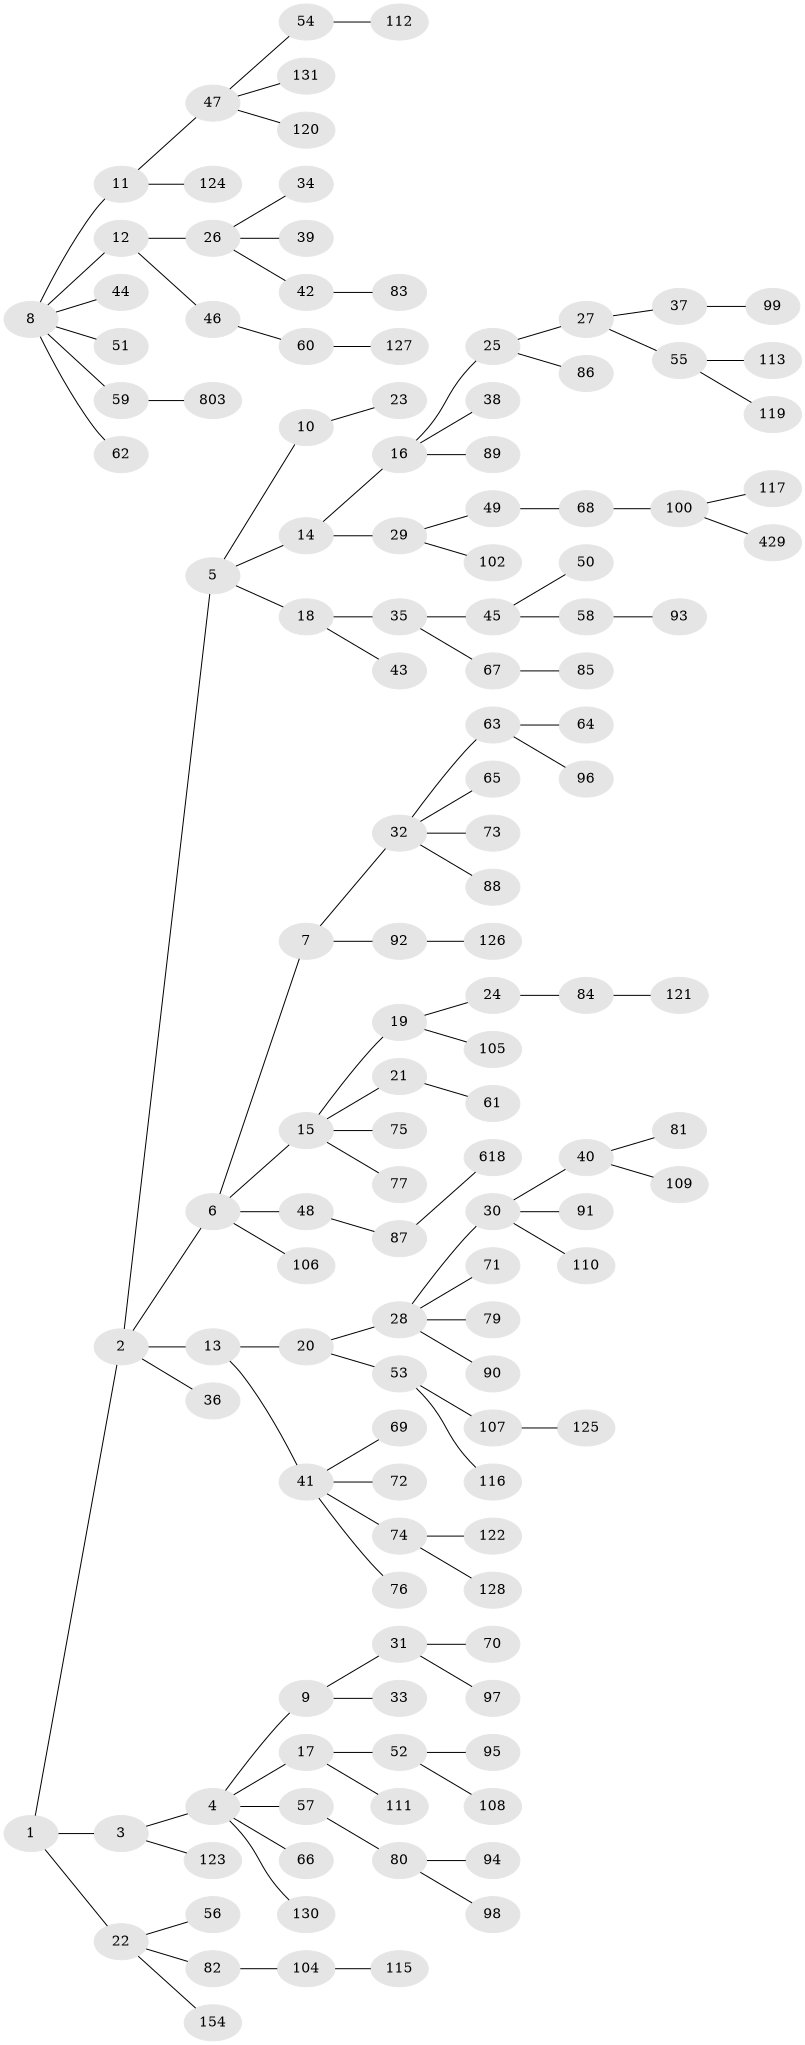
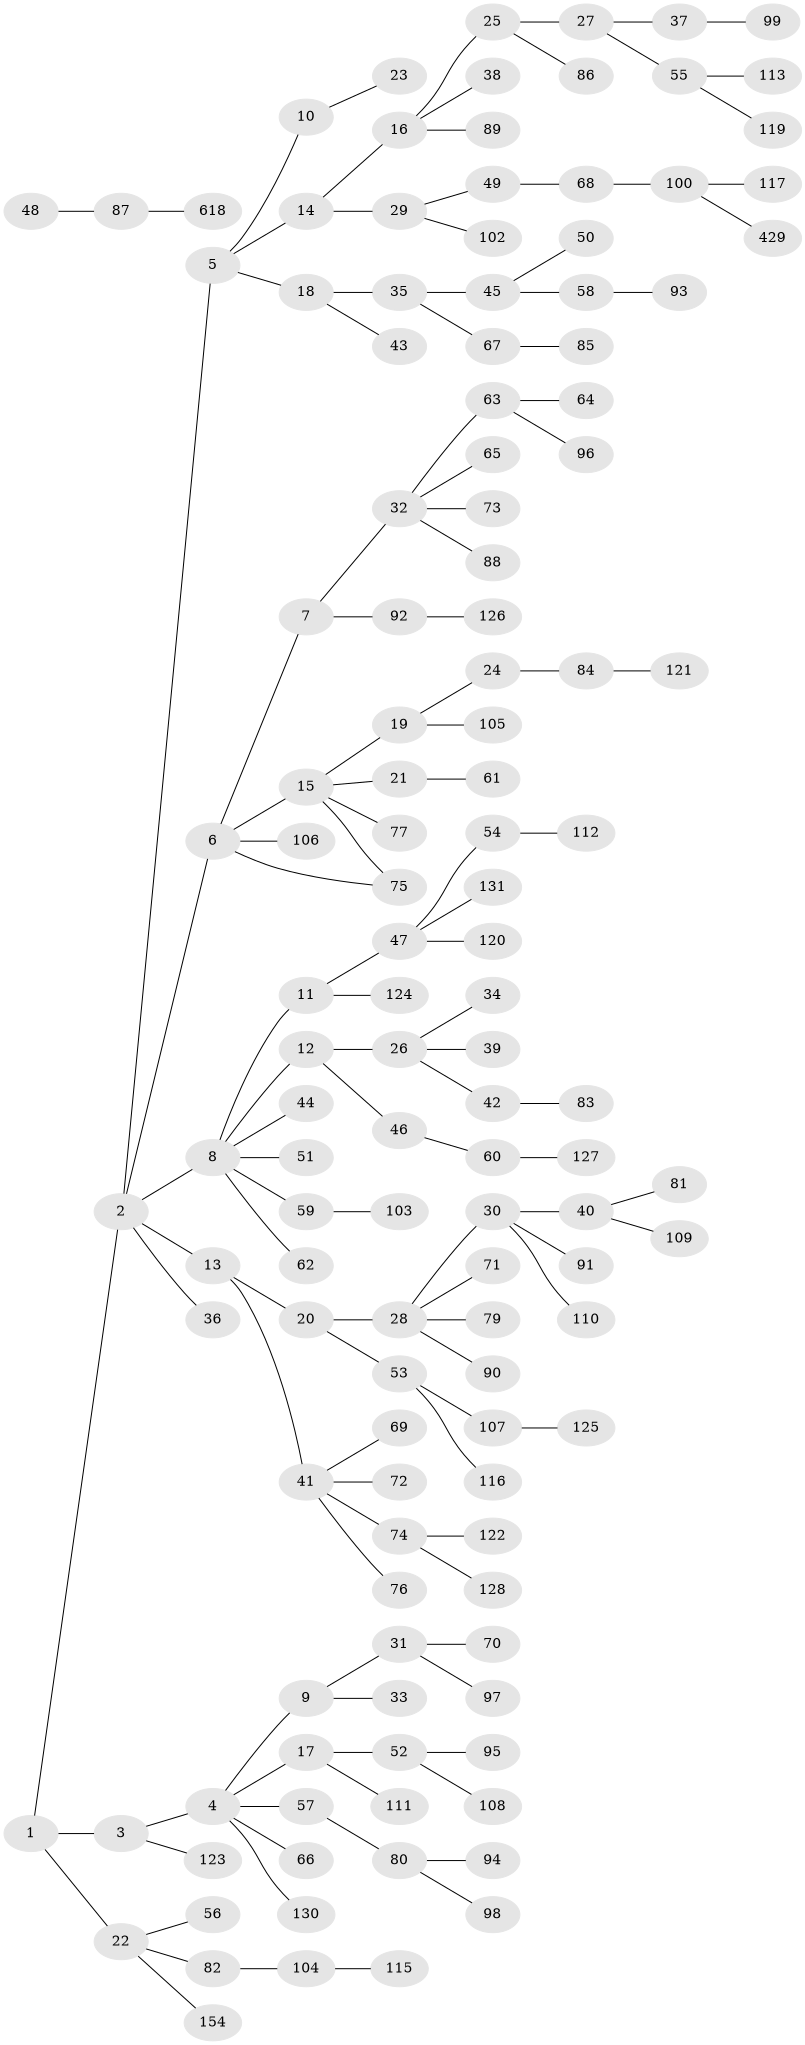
(213, 401) -> (400, 1212)
none -> (167, 1185)
(260, 1212) -> (302, 874)
